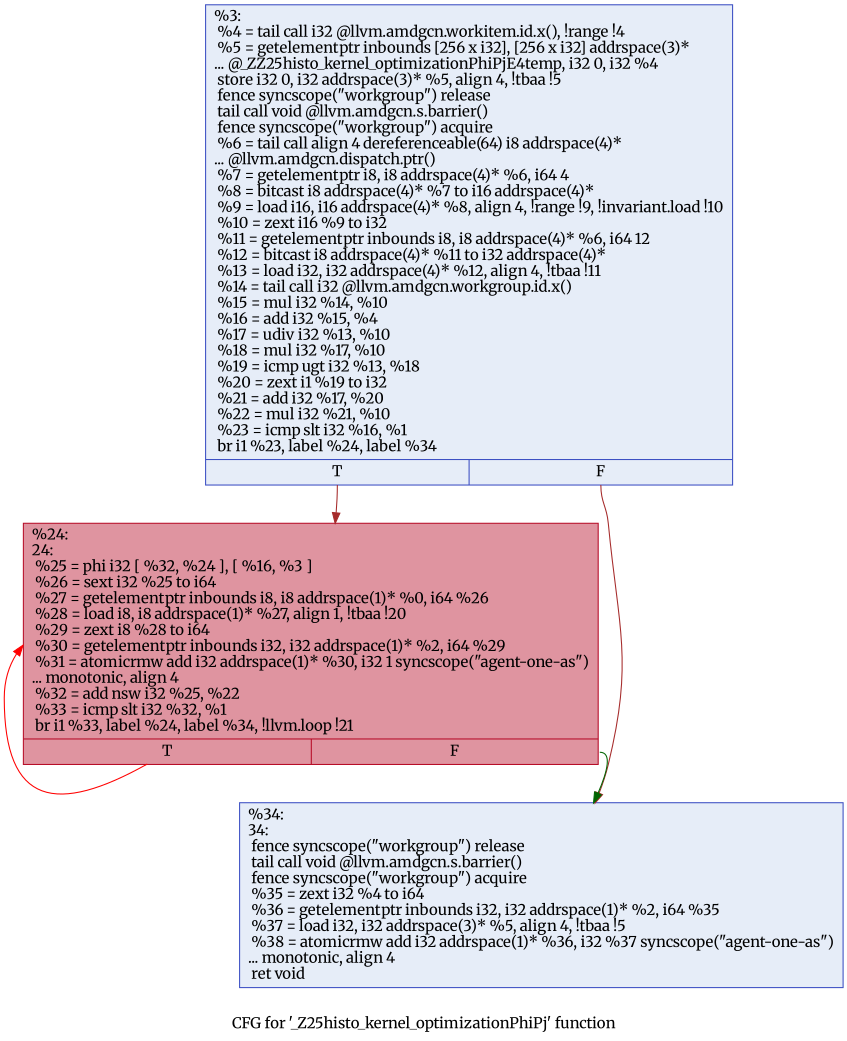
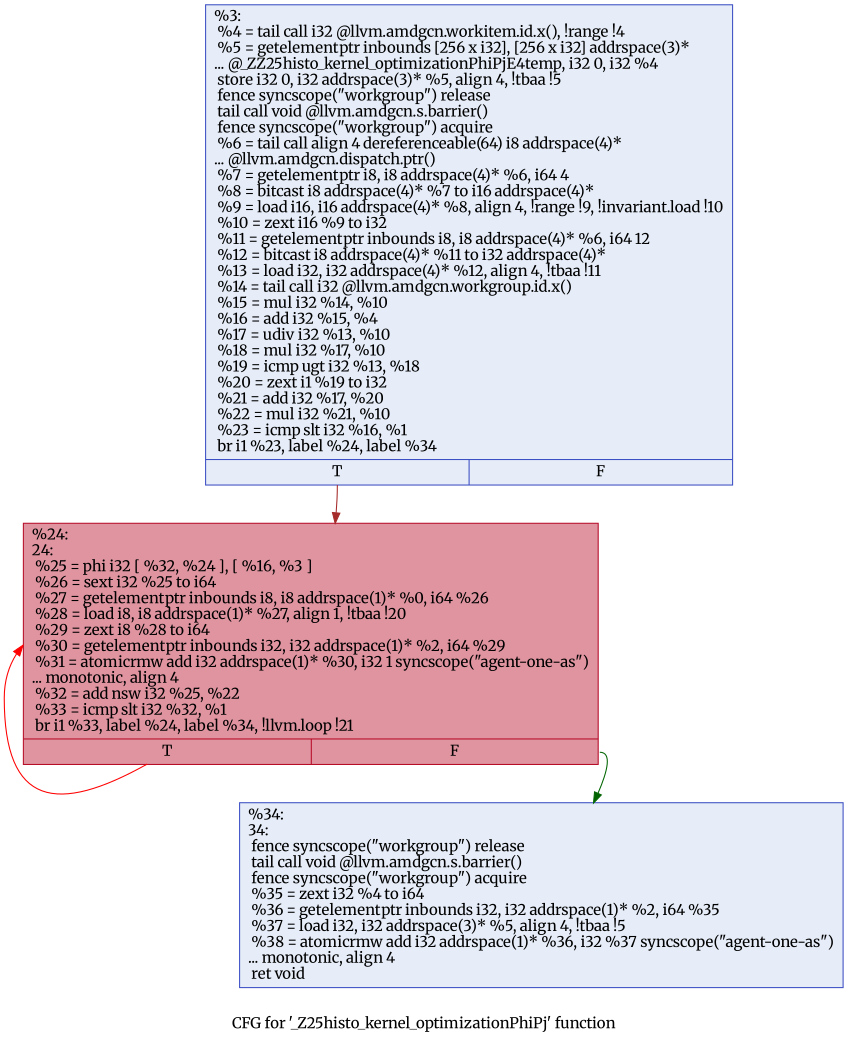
(621, 640) -> none
